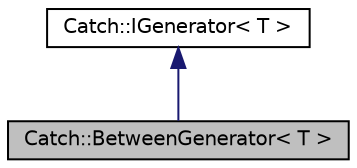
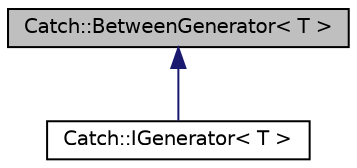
(178, 95) -> (178, 95)
